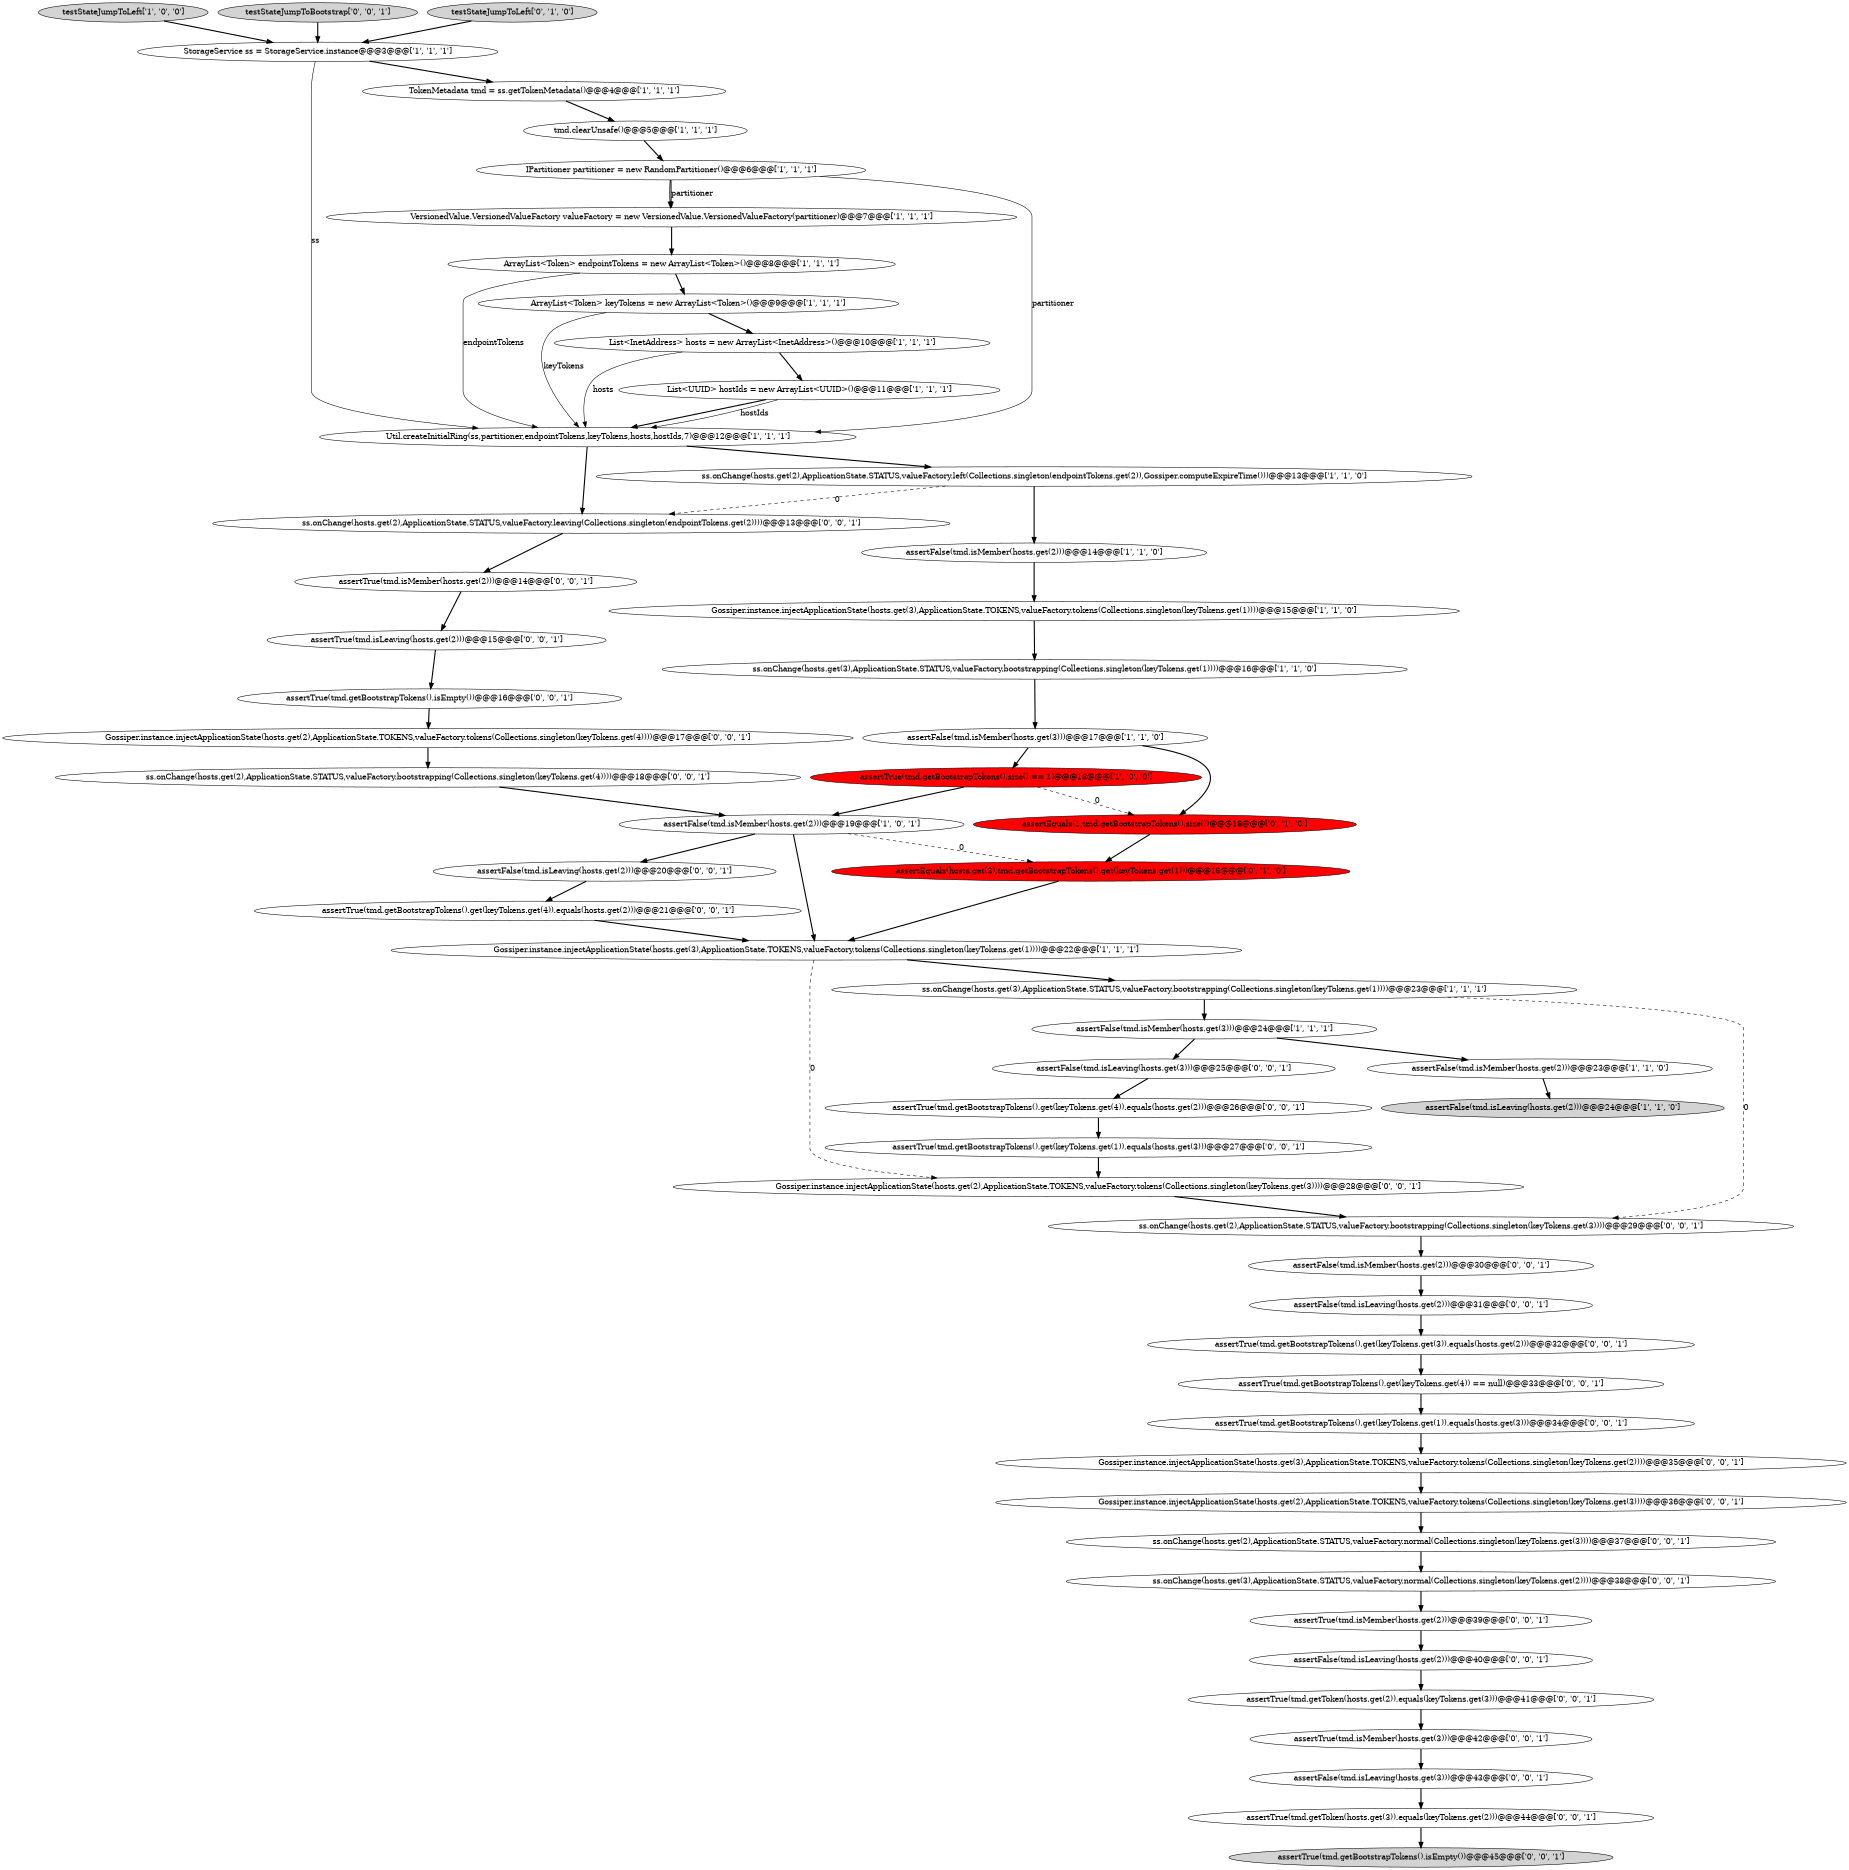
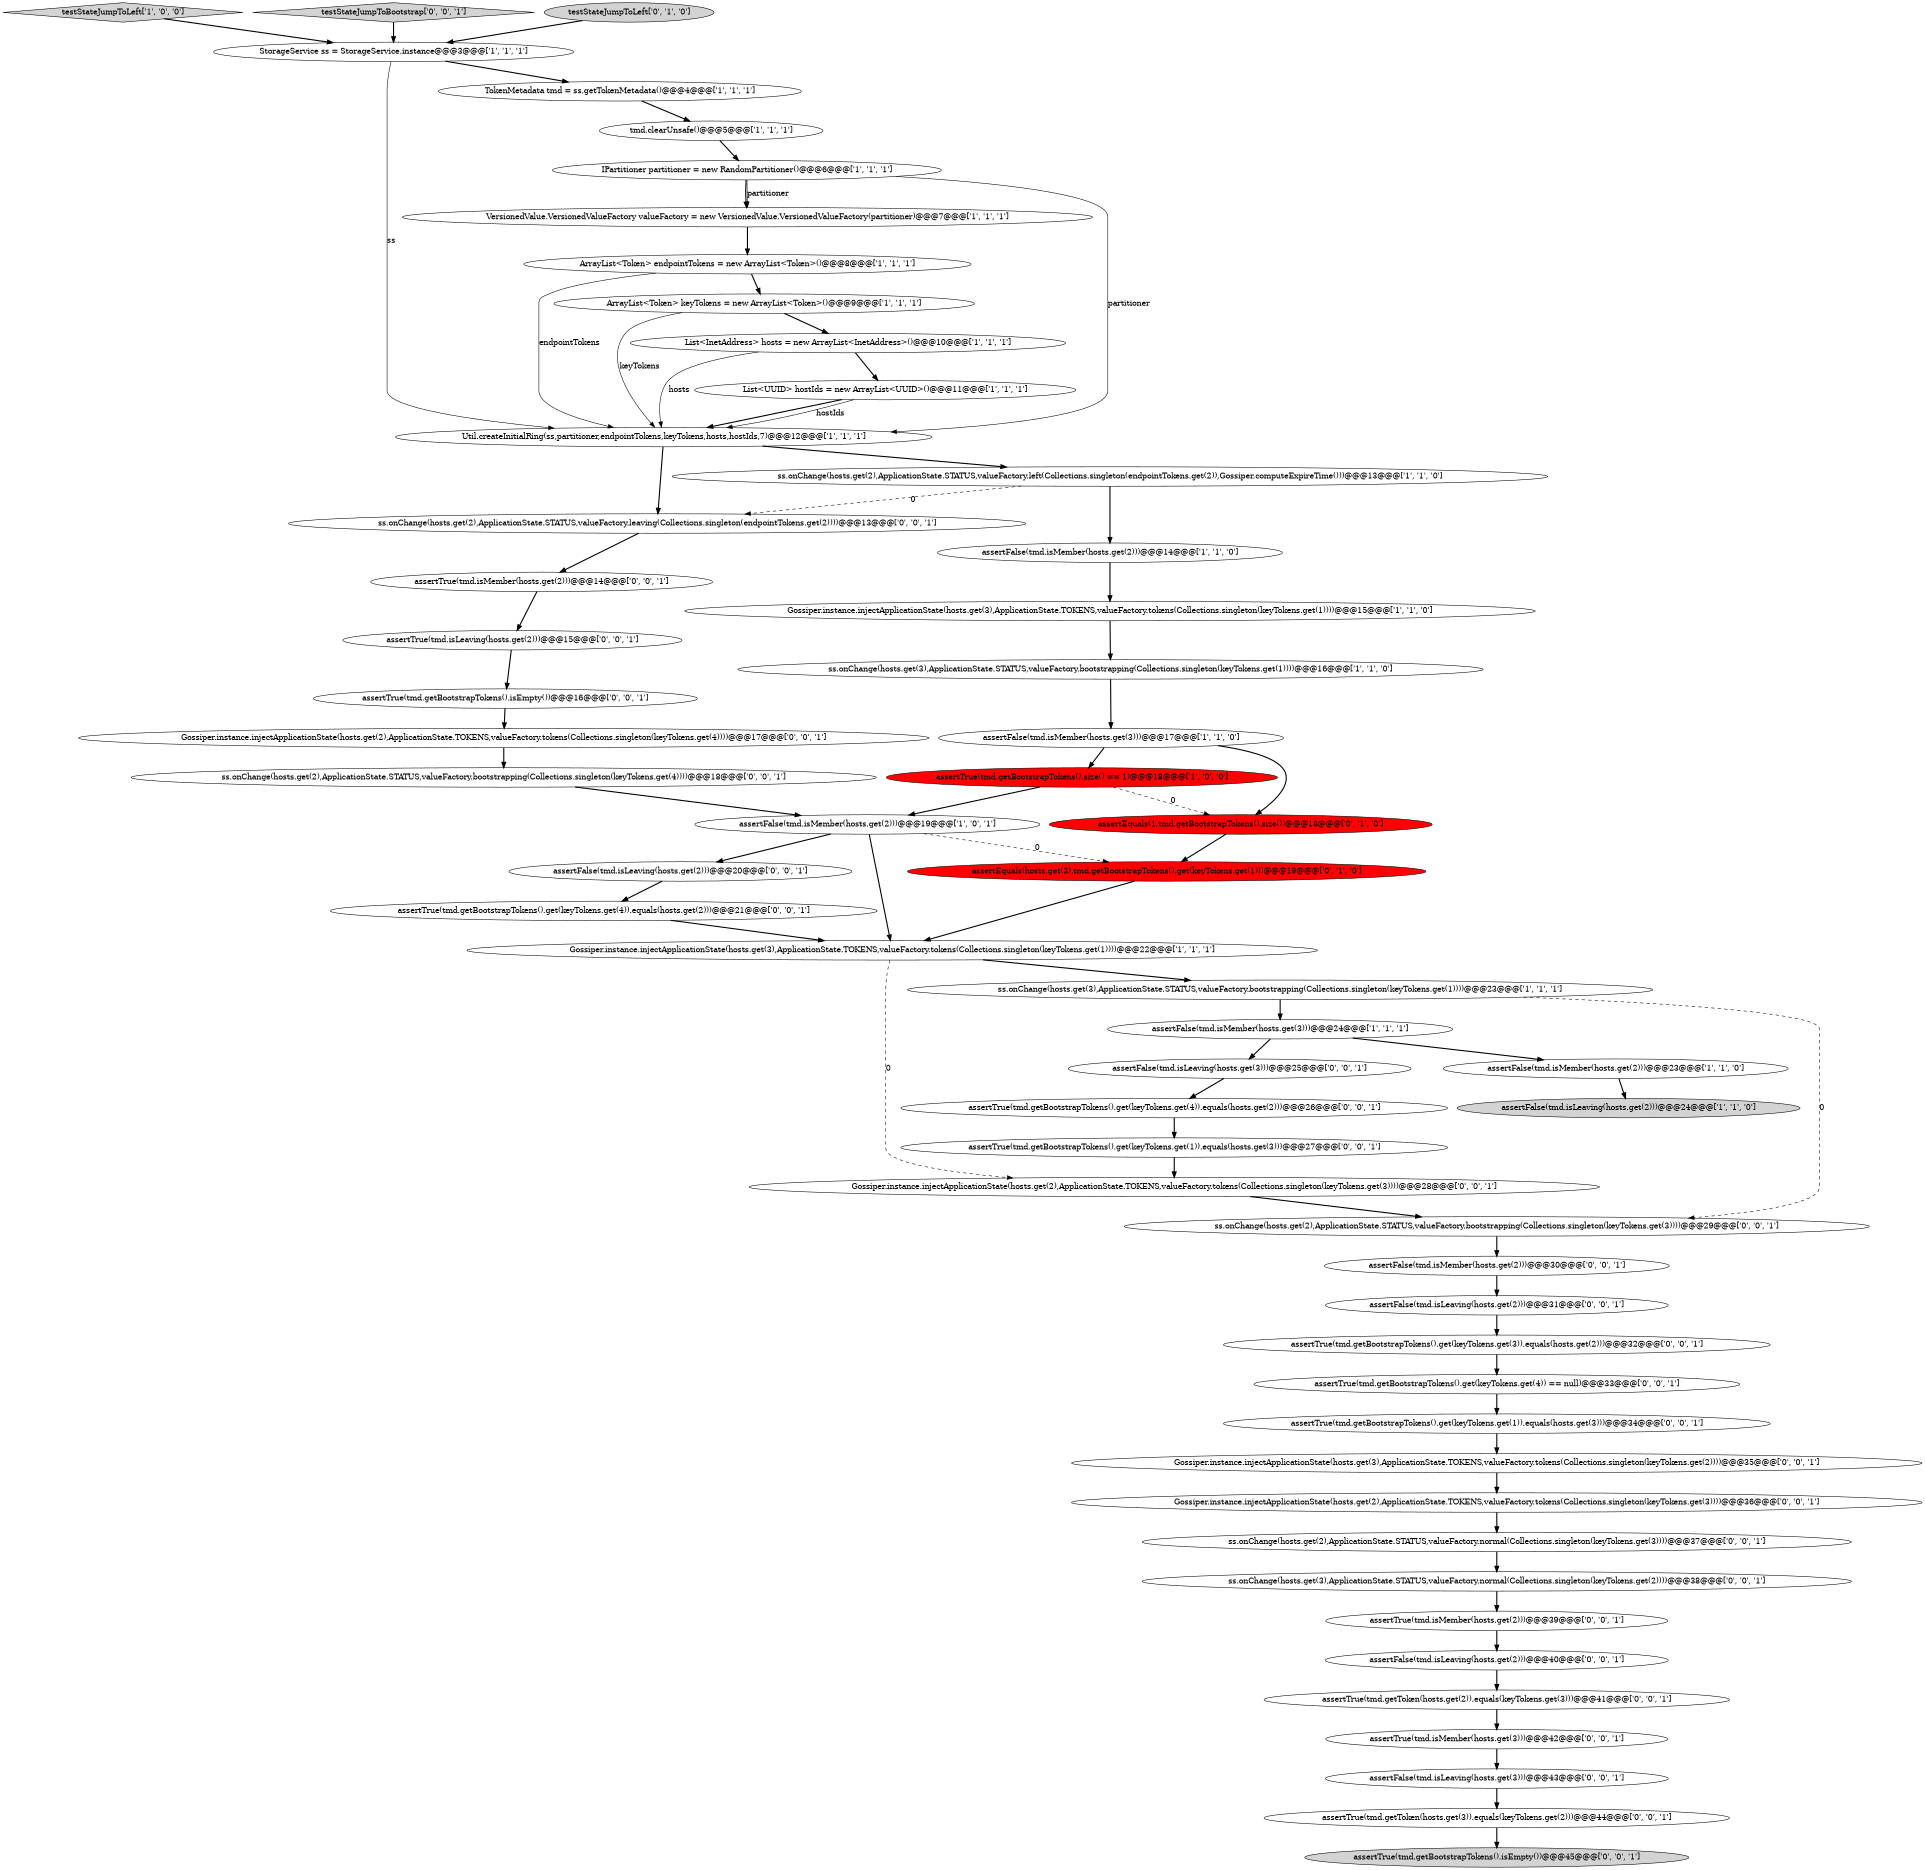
(123, 12) -> (123, 12)
(318, 12) -> (394, 12)
